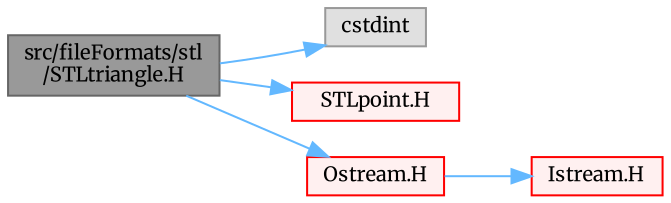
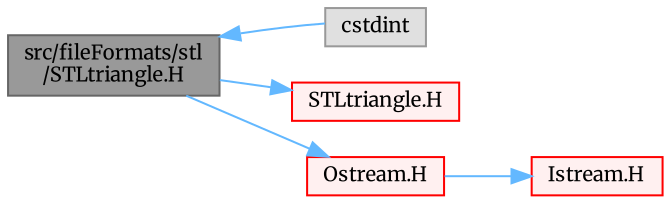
(263, 57) -> (283, 28)
(376, 102) -> (376, 102)
